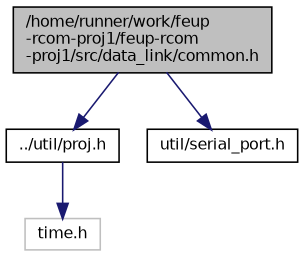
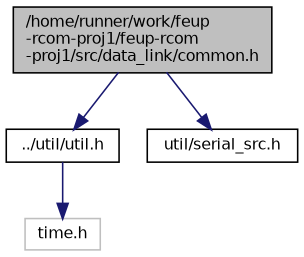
(63, 146) -> (63, 146)
(222, 146) -> (222, 146)
